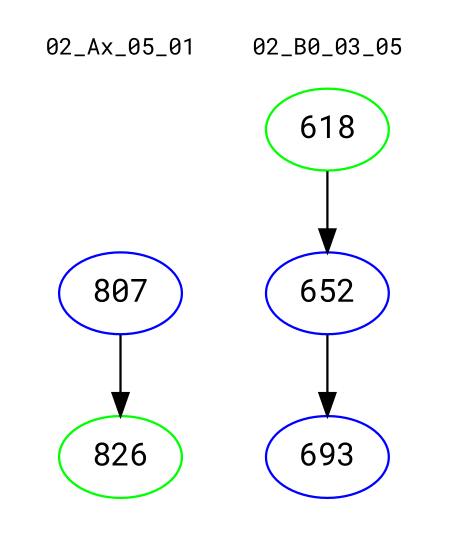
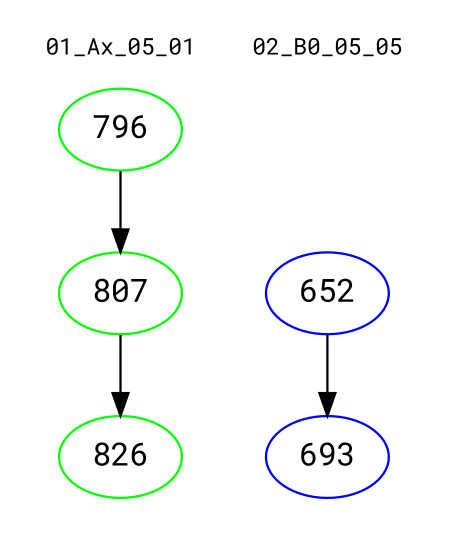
(122, 49) -> (122, 49)
(329, 49) -> (329, 49)
none -> (121, 130)
(327, 130) -> none
(121, 293) -> (121, 293)
